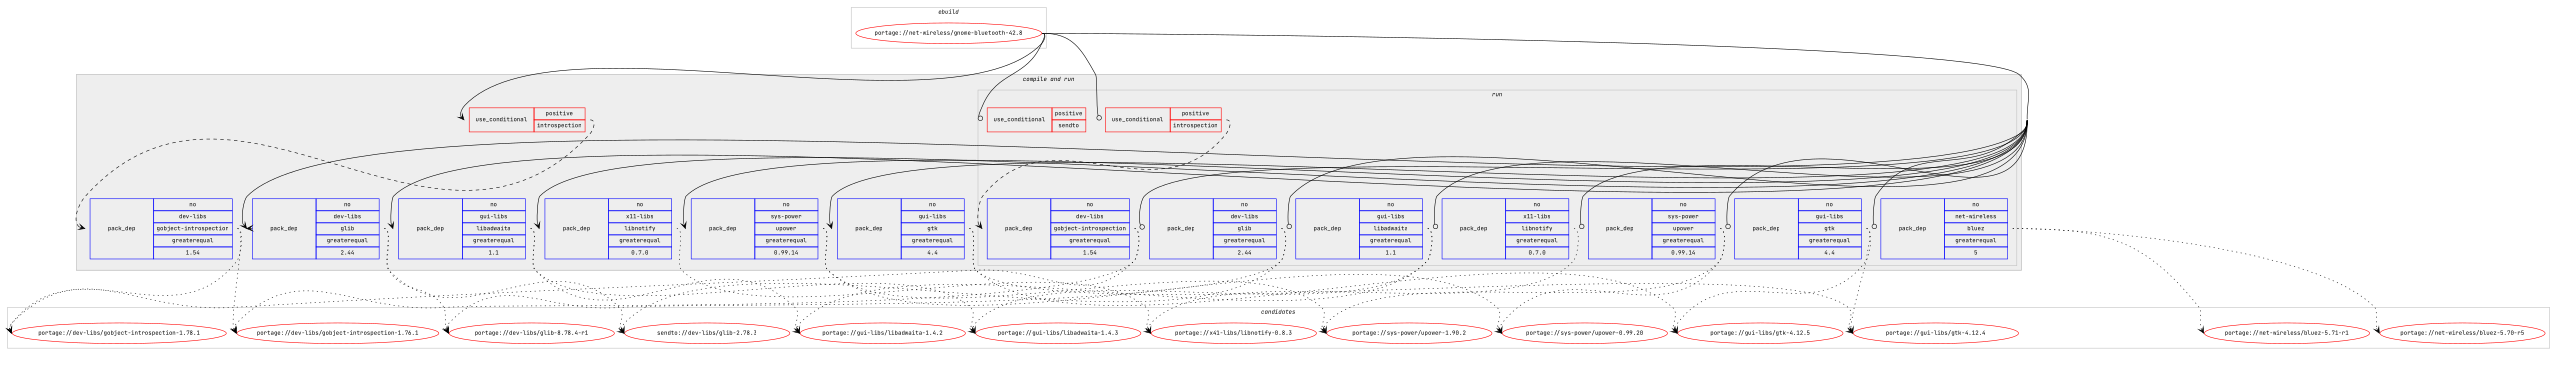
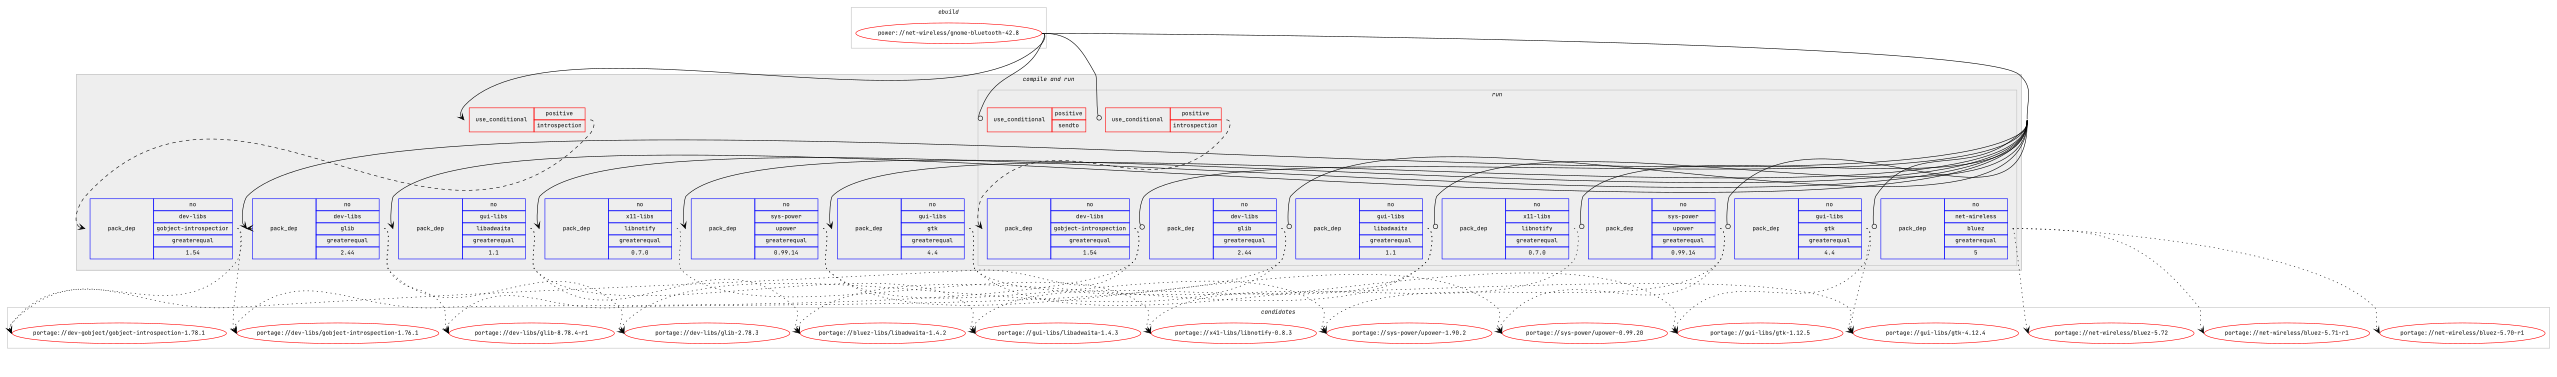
(949, 33) -> (949, 33)
(119, 333) -> (119, 333)
(707, 333) -> (707, 333)
(883, 333) -> (883, 333)
(1760, 333) -> (1760, 333)
none -> (2111, 333)
(2463, 333) -> (2463, 333)
